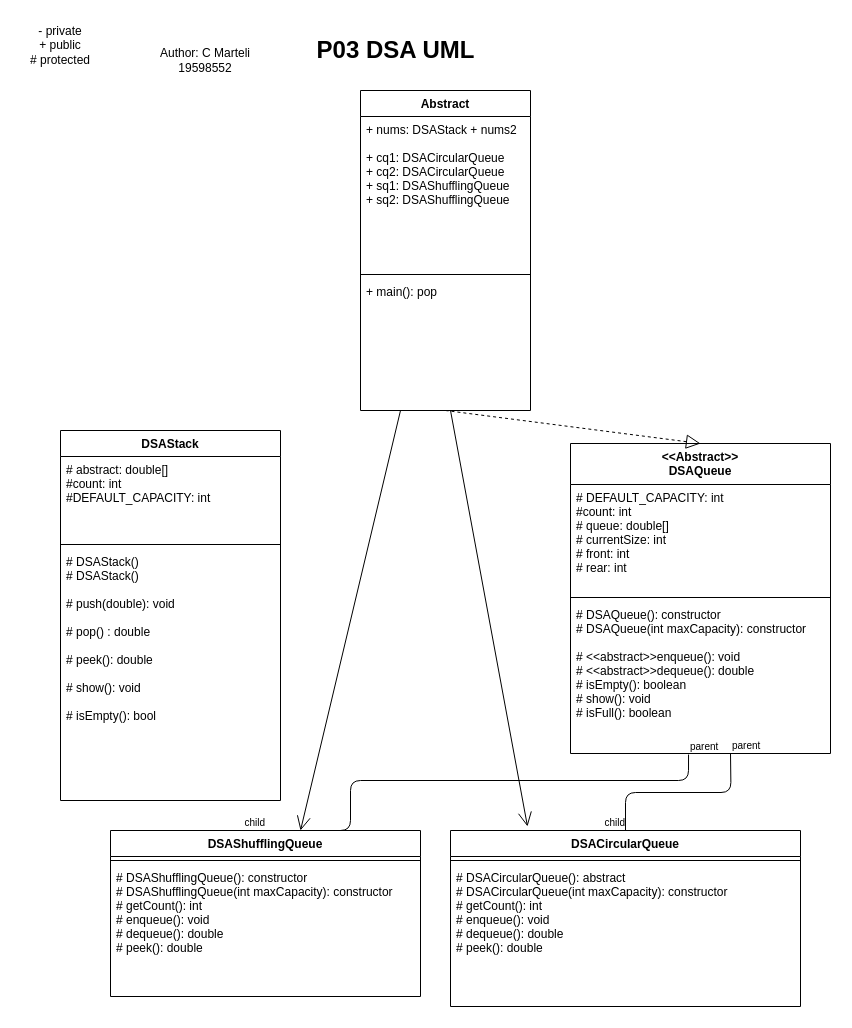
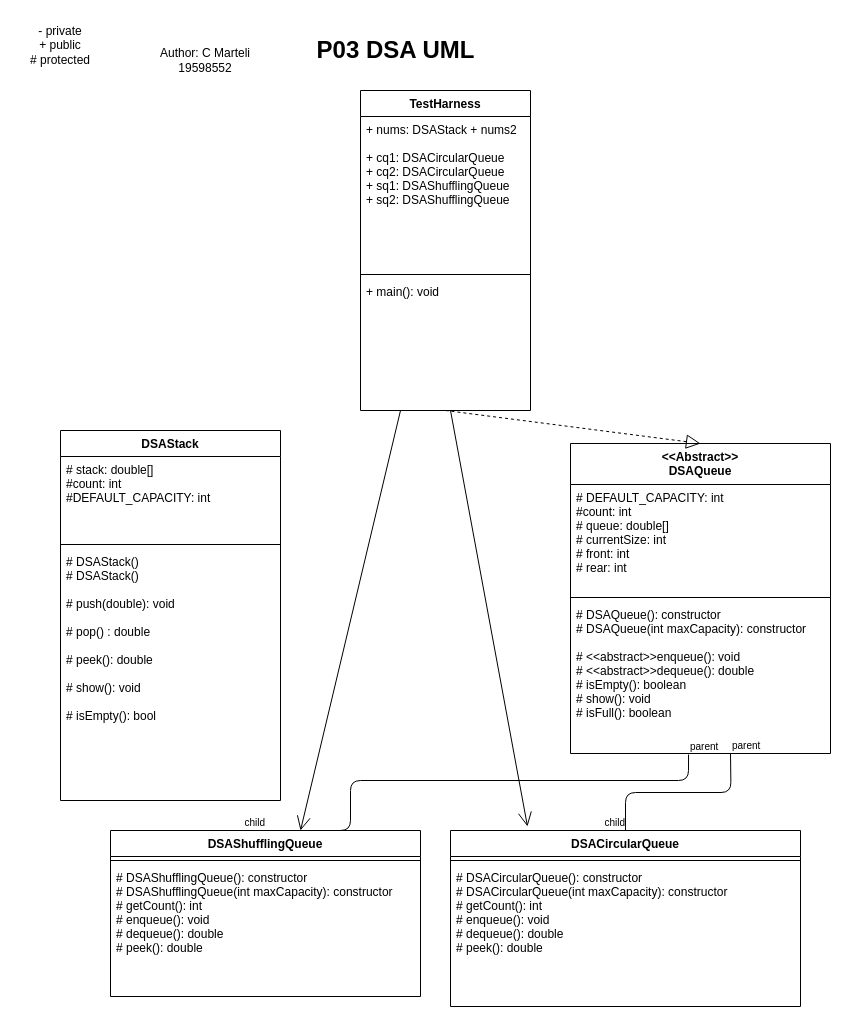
(445, 104) -> (445, 104)
(403, 292) -> (405, 292)
(127, 470) -> (117, 470)
(549, 878) -> (559, 878)
